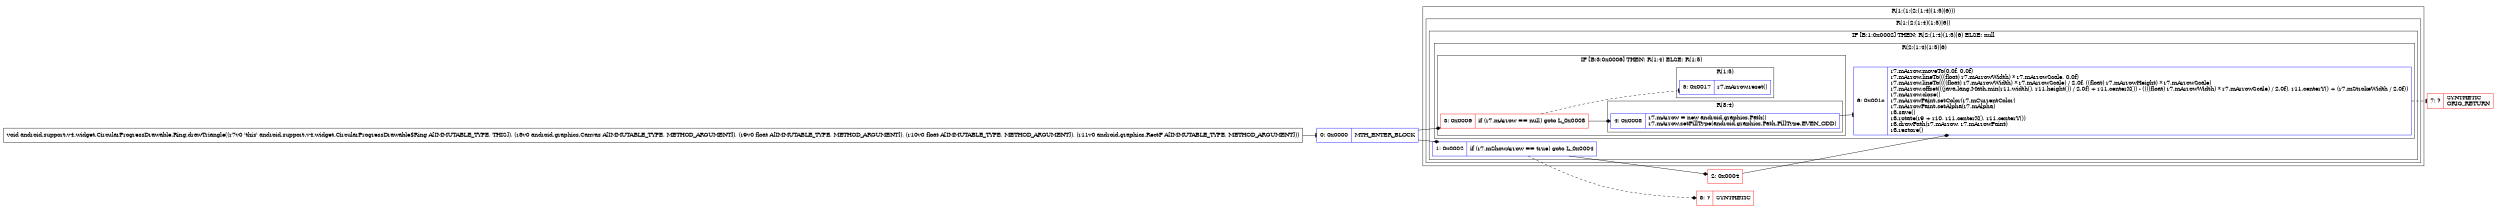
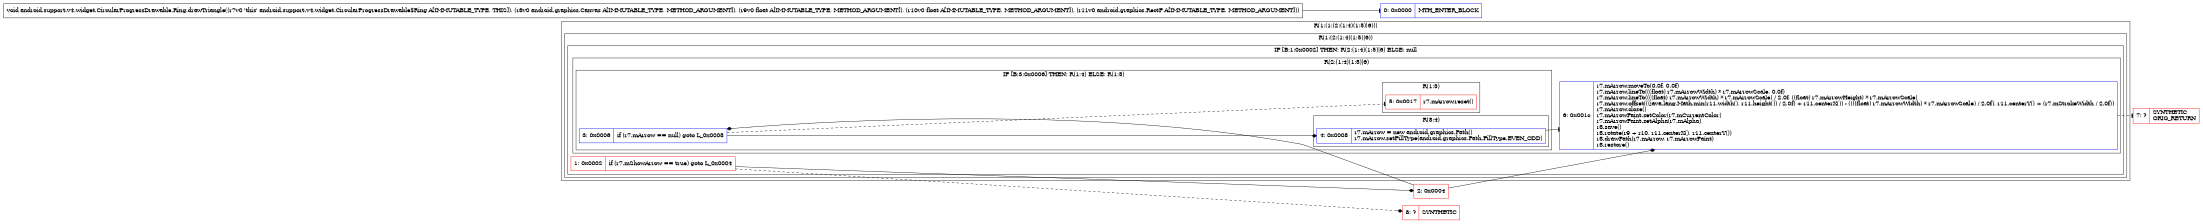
(1725, 87) -> (1431, 102)
(1514, 121) -> (653, 136)
(1427, 129) -> (1077, 121)
(1426, 141) -> none
(1514, 149) -> (653, 164)
